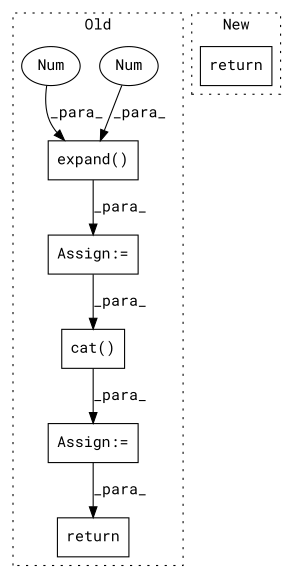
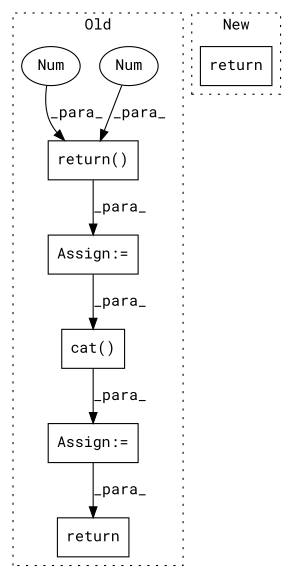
(93, 160) -> (93, 160)
